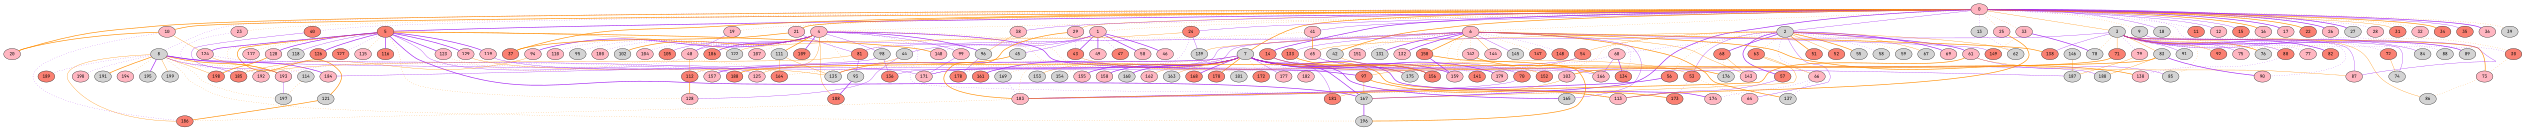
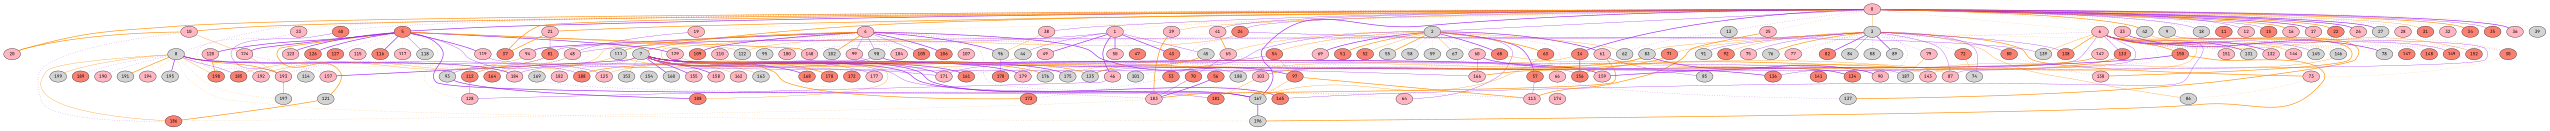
(1401, 39) -> (2219, 43)
(1771, 43) -> (1490, 39)
(886, 65) -> (1324, 68)
(1395, 80) -> none
(803, 94) -> (887, 88)
(1567, 99) -> (1280, 99)
